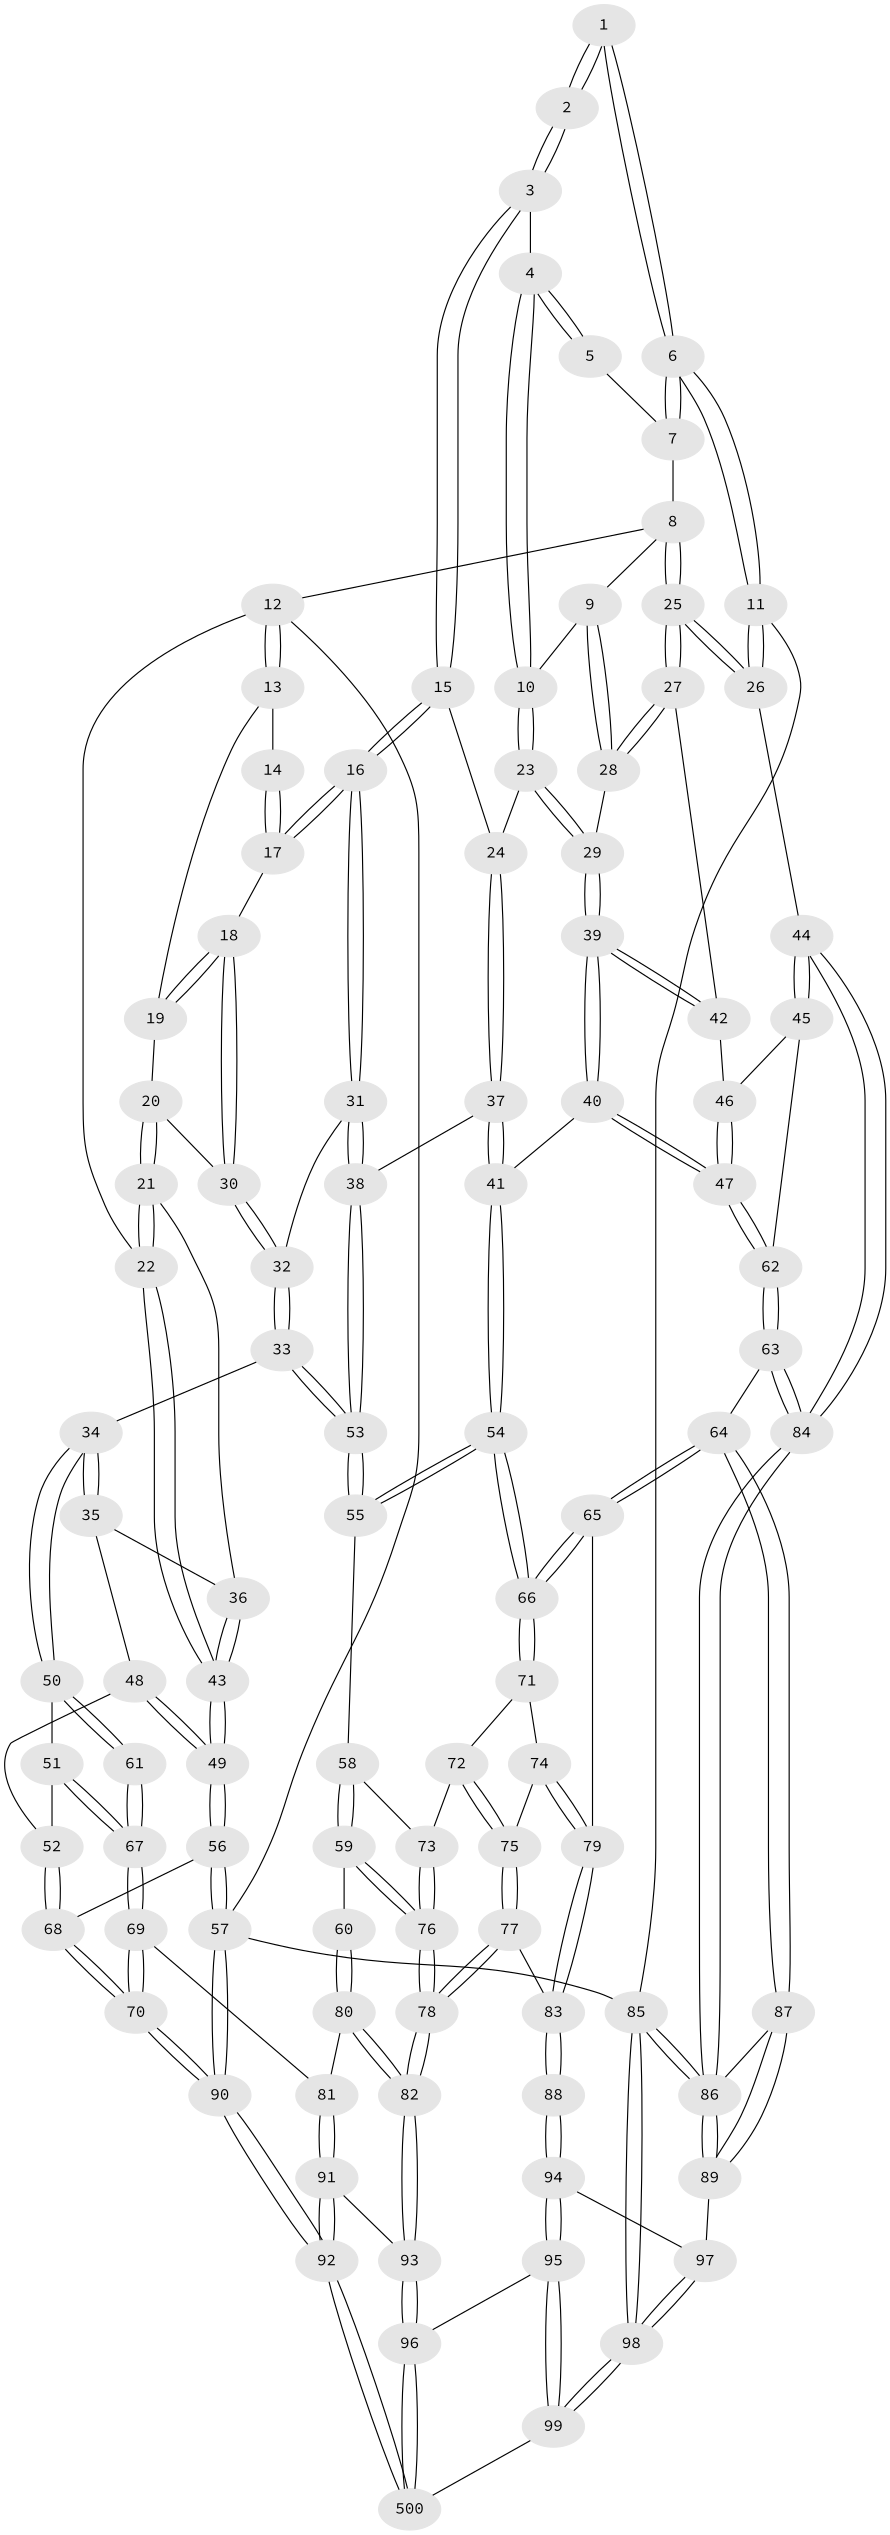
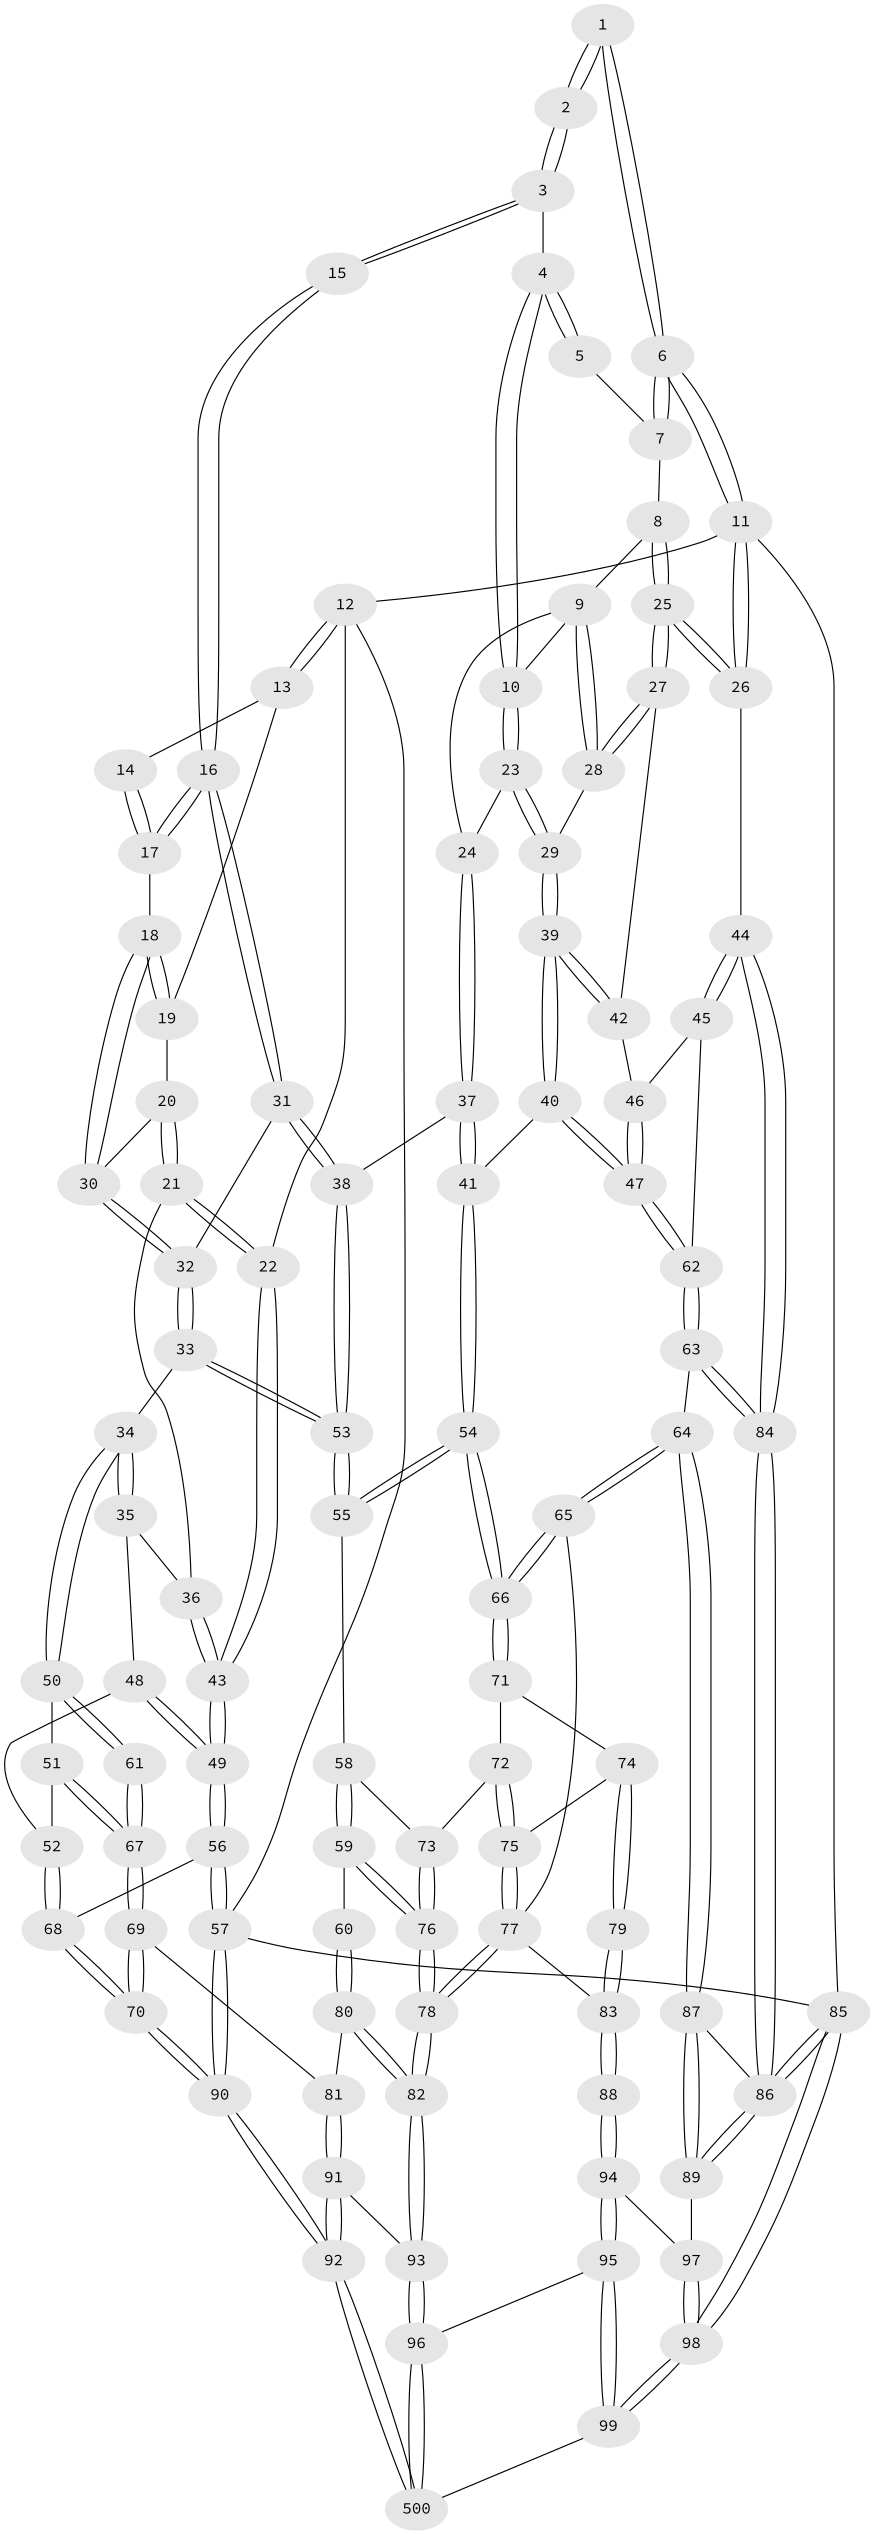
(473, 563) -> (549, 578)
(469, 771) -> (457, 699)
(593, 1681) -> (576, 1719)
